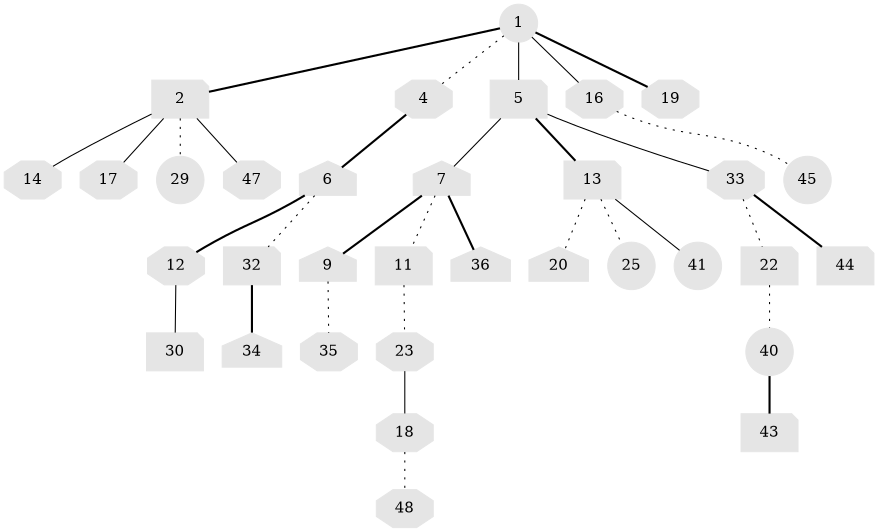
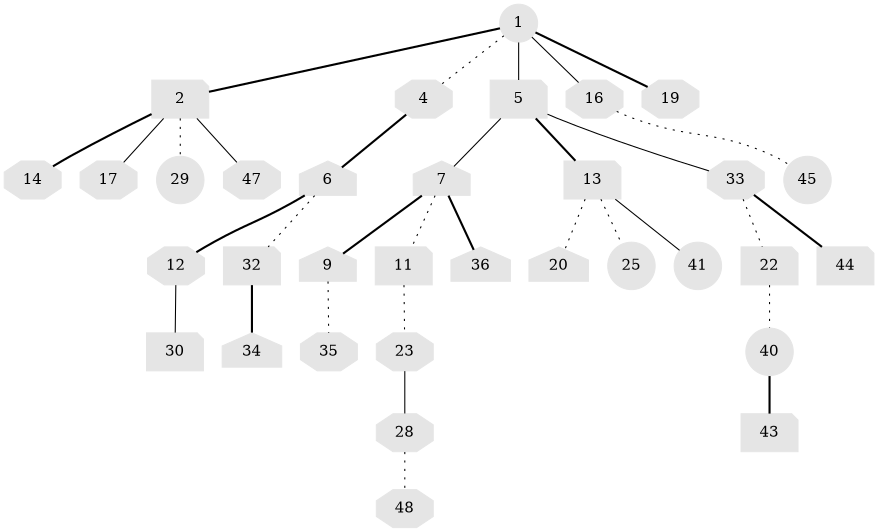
(102, 139) -> (102, 139)
(405, 433) -> (405, 433)
